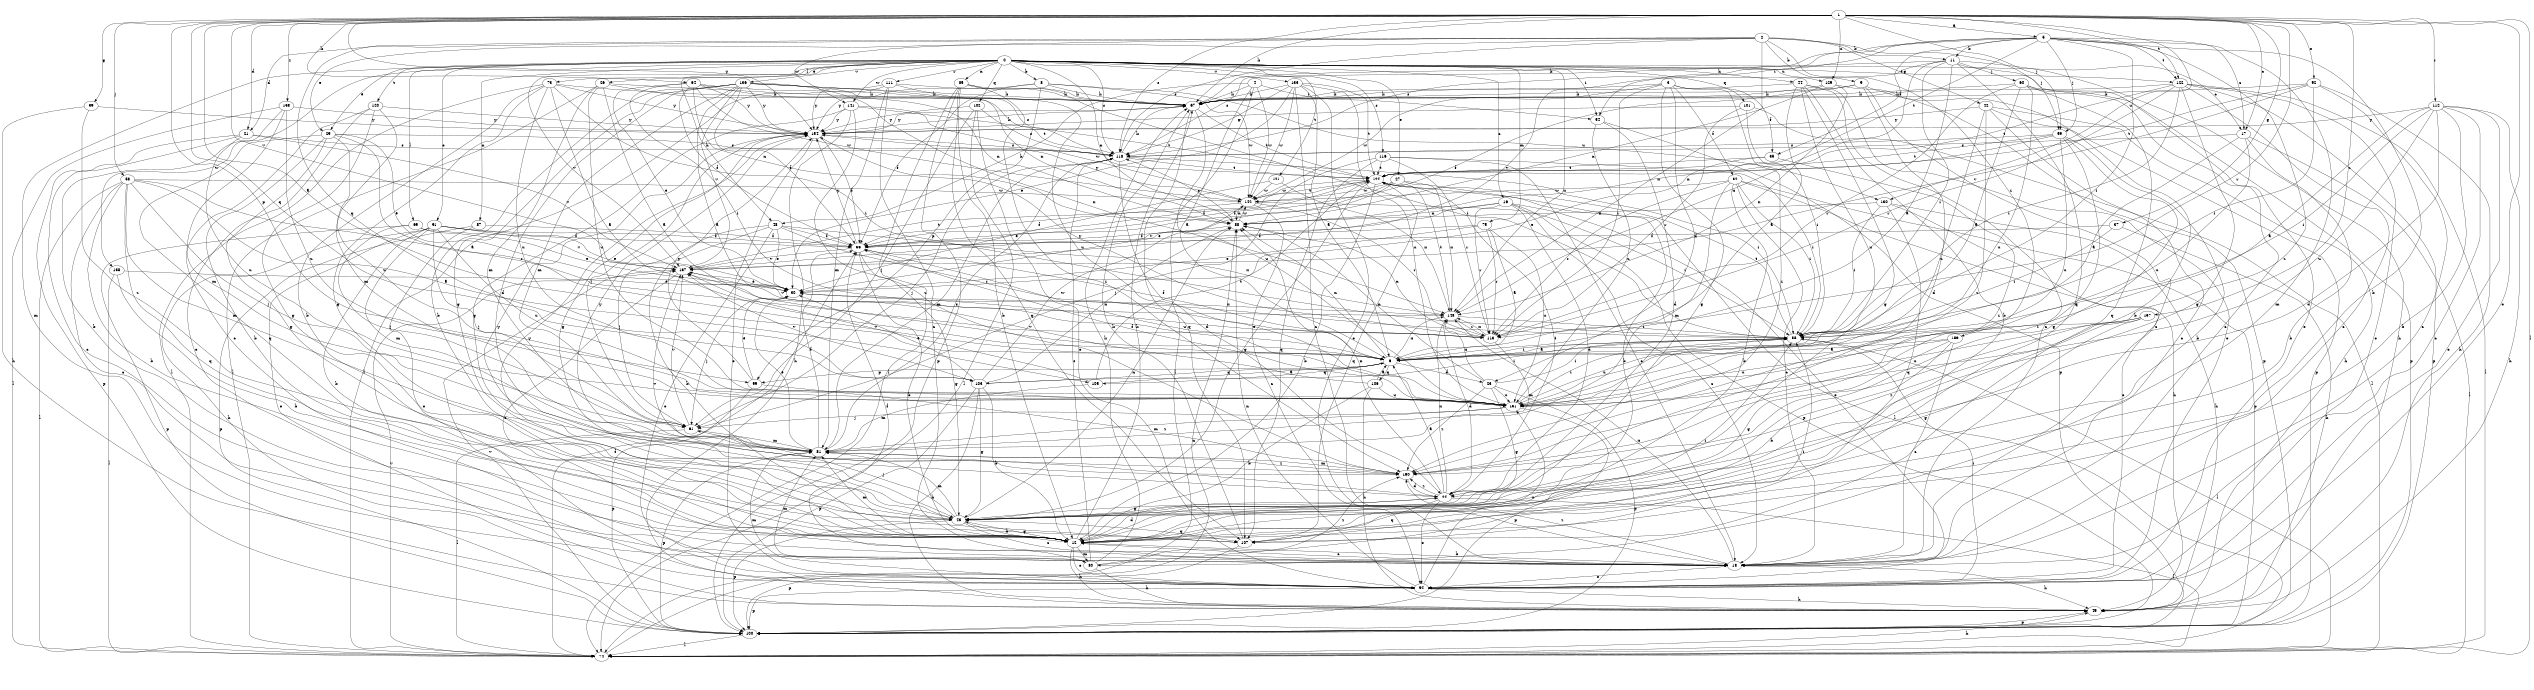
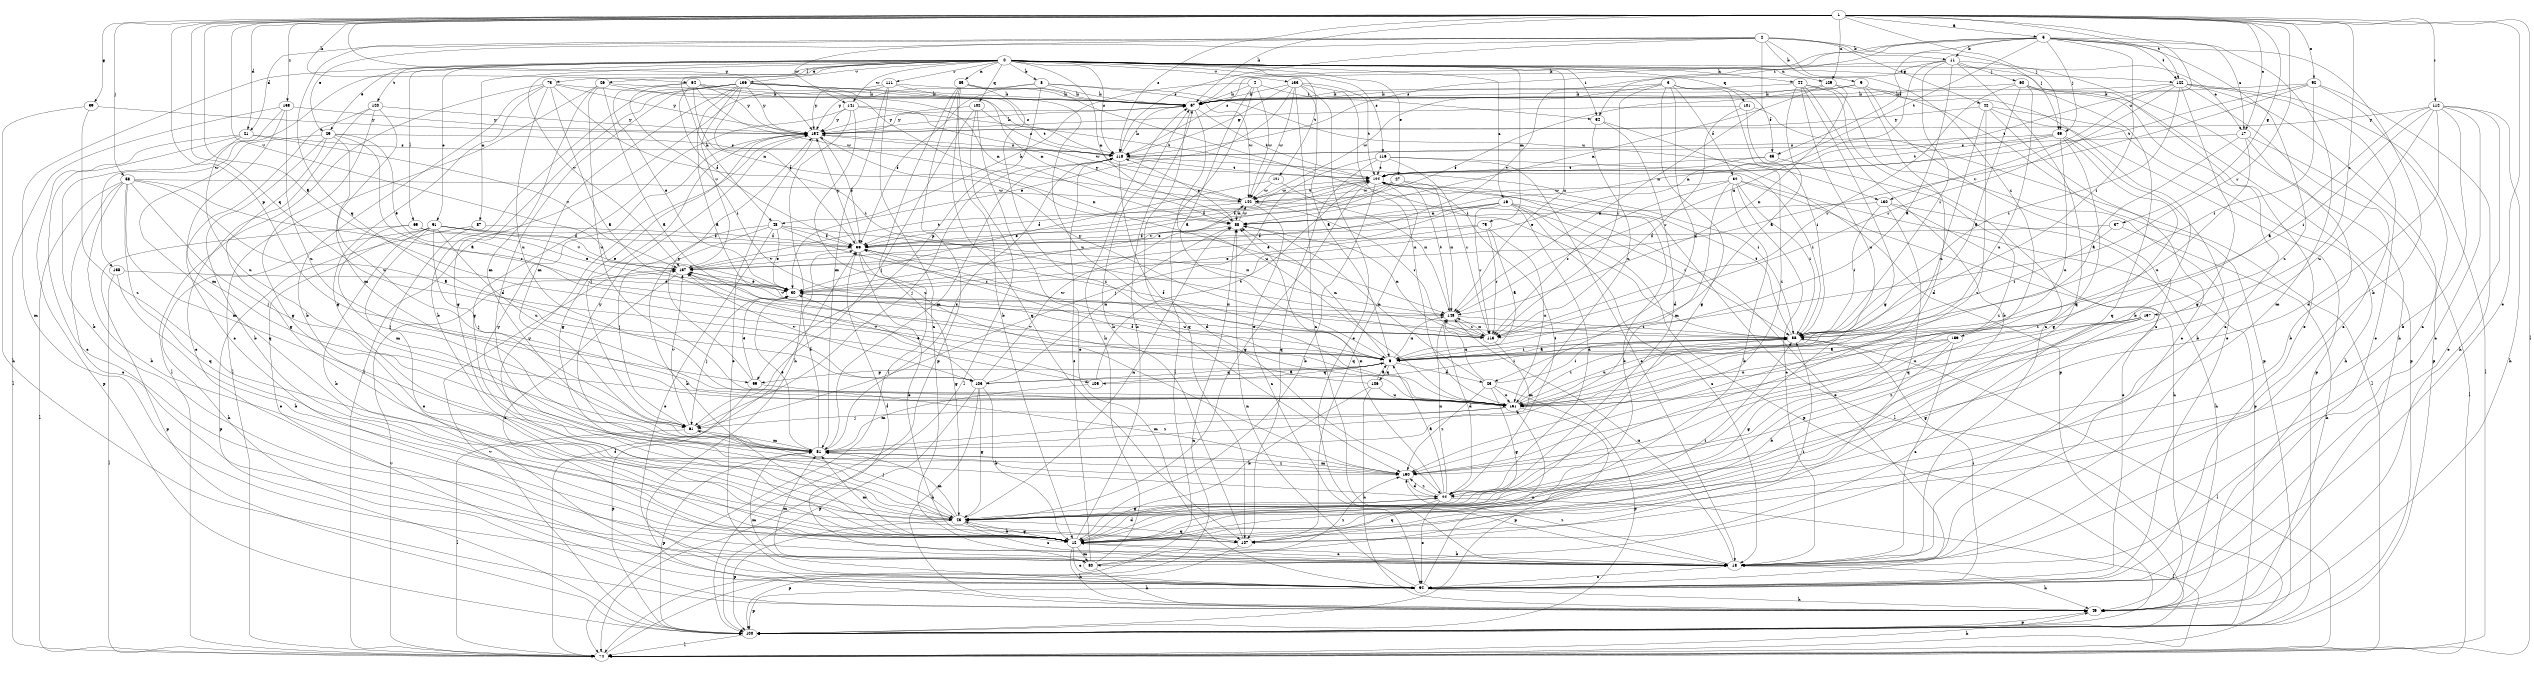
none -> (1152, 254)
(1067, 465) -> none
